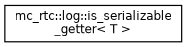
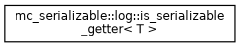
(93, 24) -> (120, 24)
